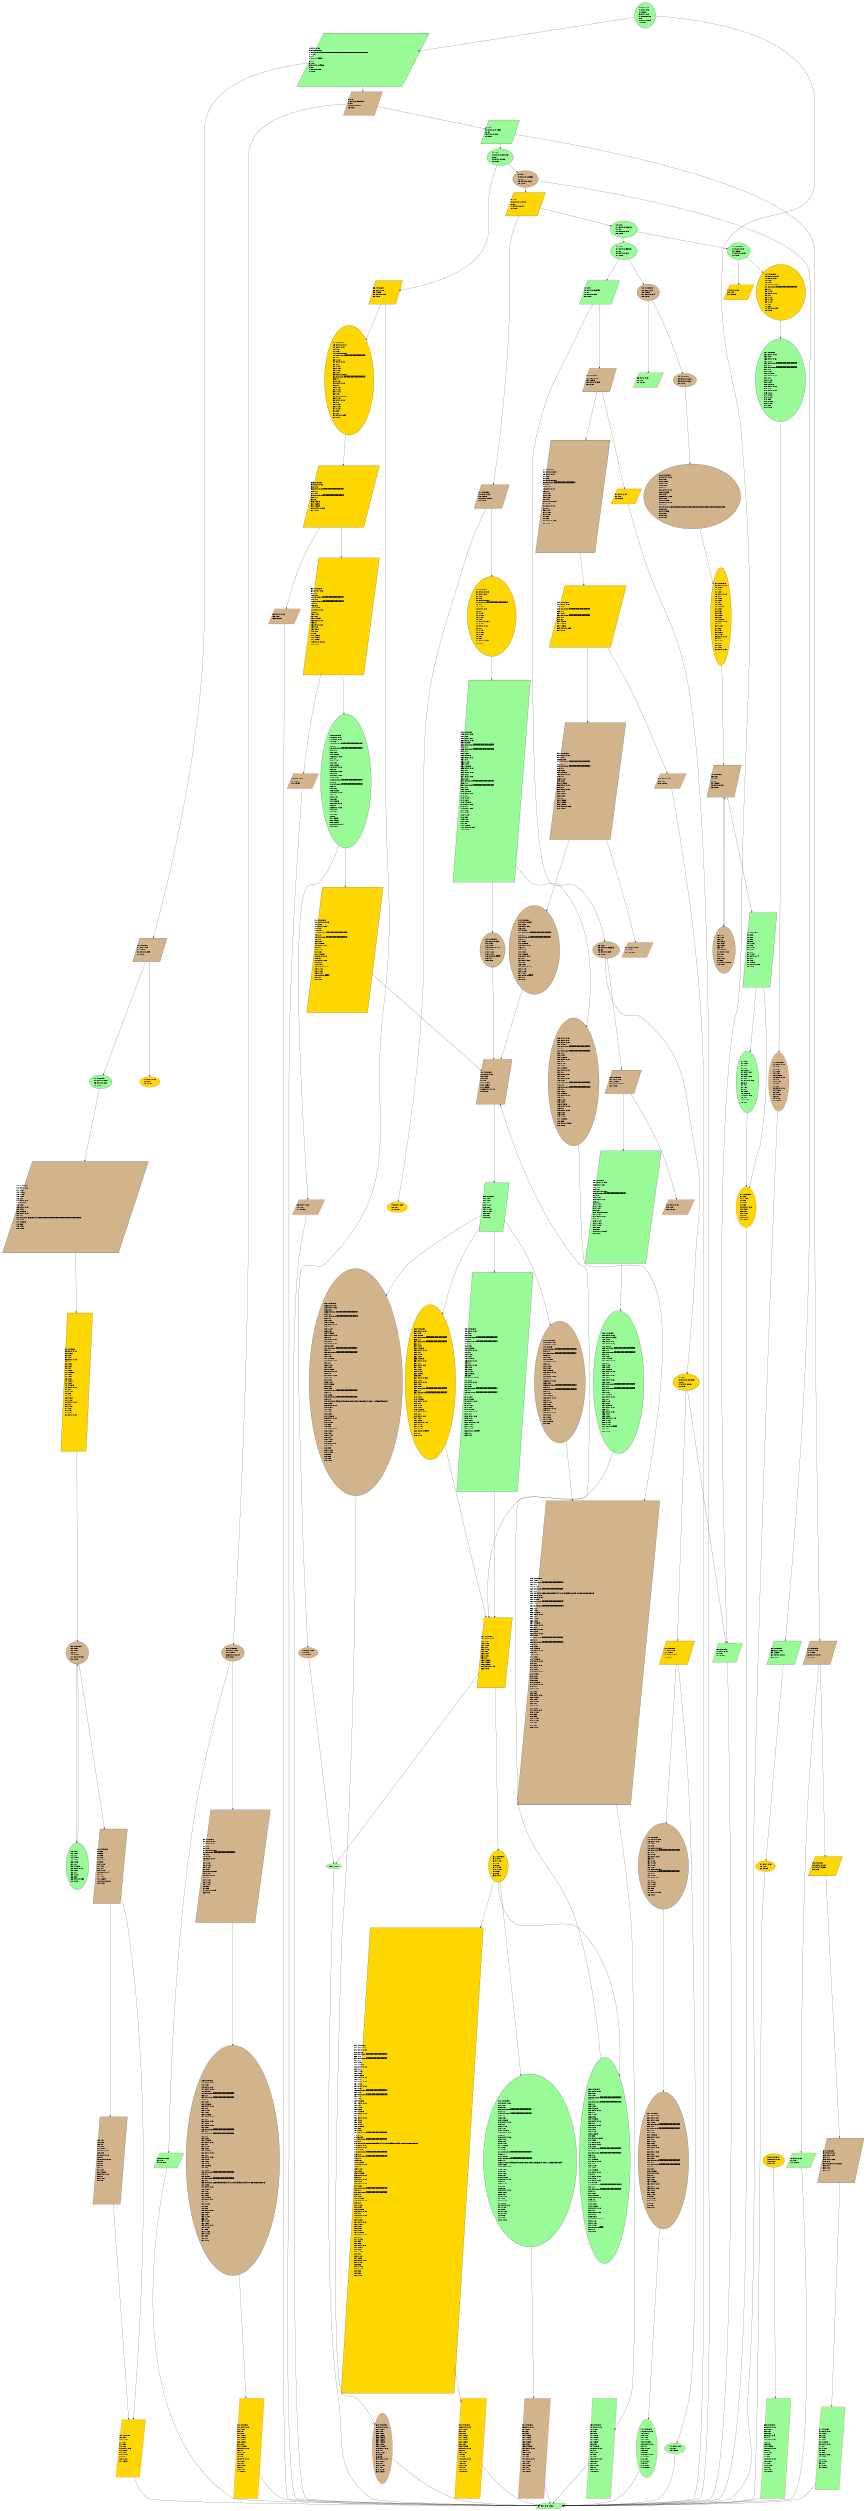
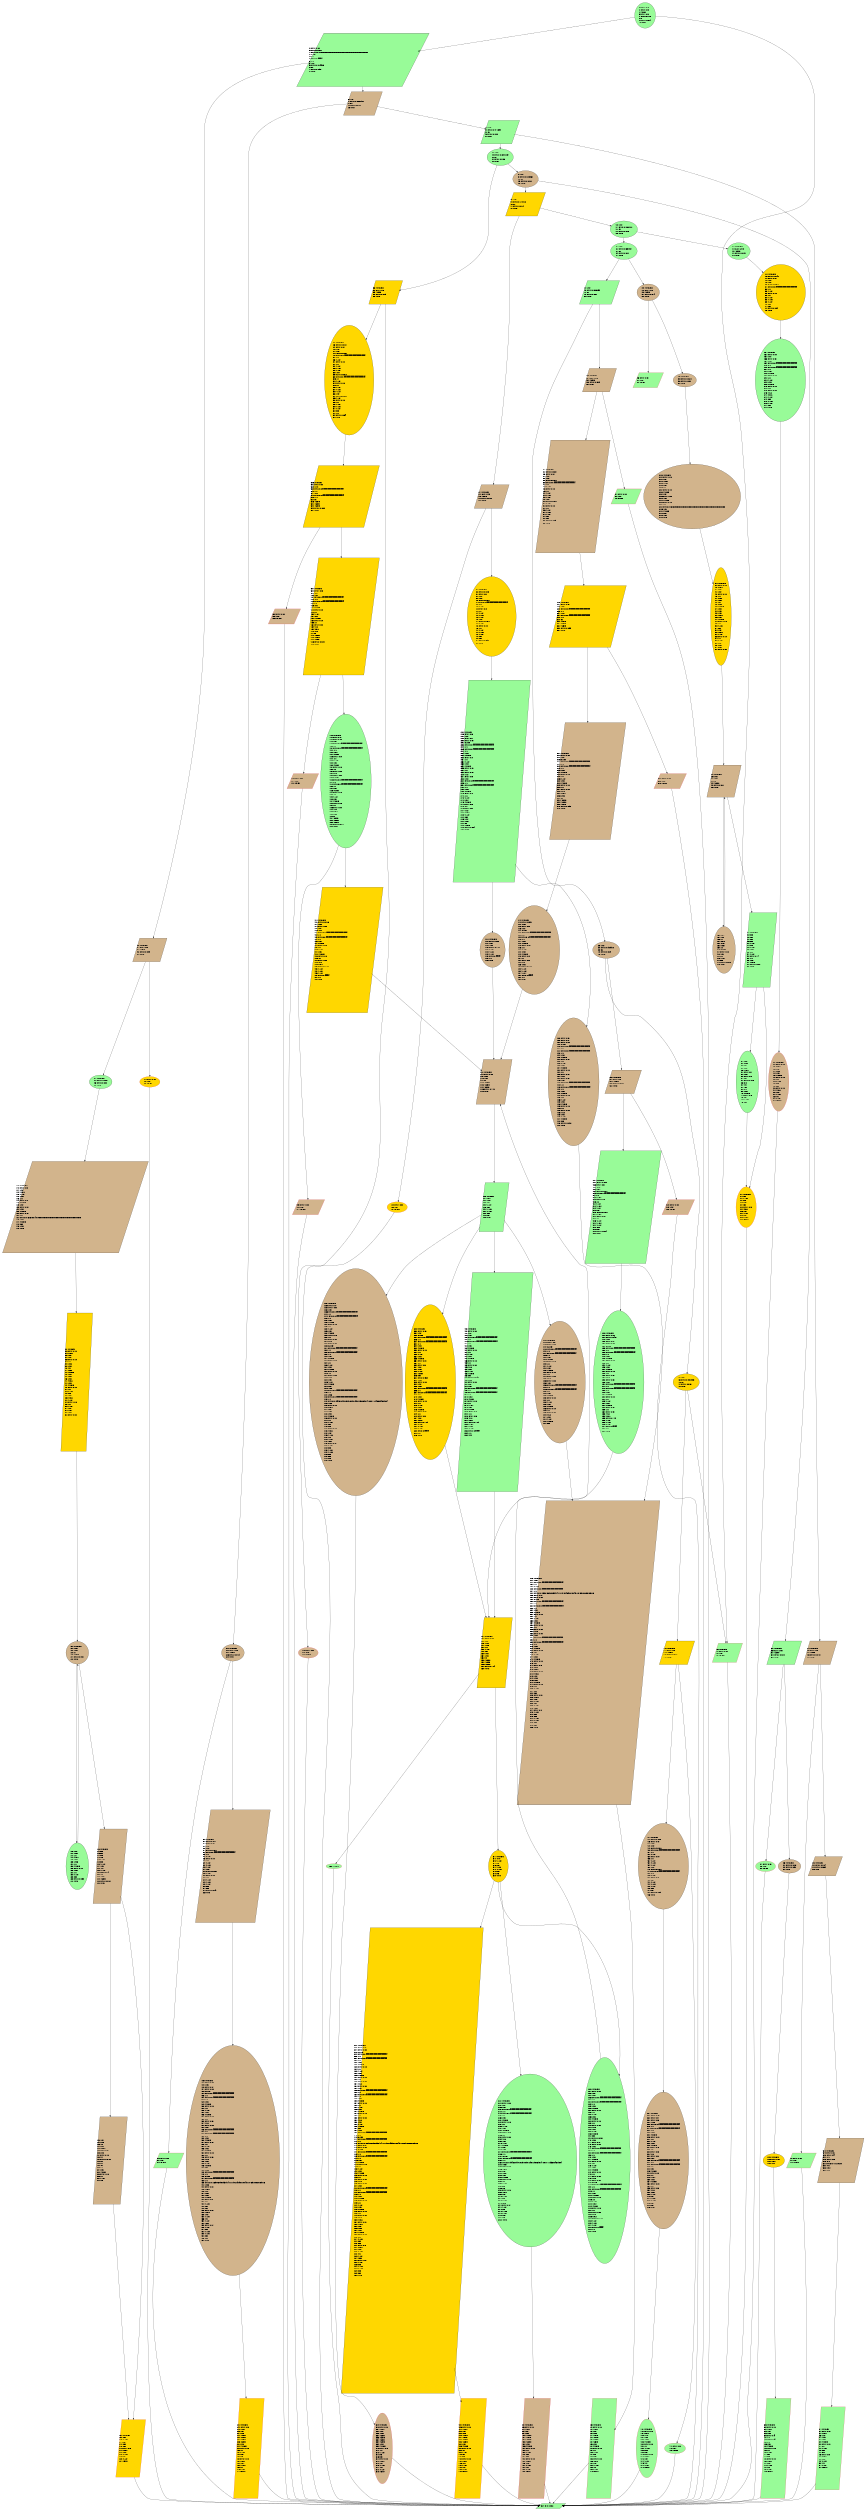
(739, 292) -> none
(626, 497) -> (626, 497)
(637, 950) -> none
(321, 1760) -> (302, 2188)
(766, 1866) -> (766, 1866)
none -> (789, 1866)
(825, 1866) -> (825, 1866)
none -> (698, 1906)
none -> (322, 1925)
none -> (150, 1980)
